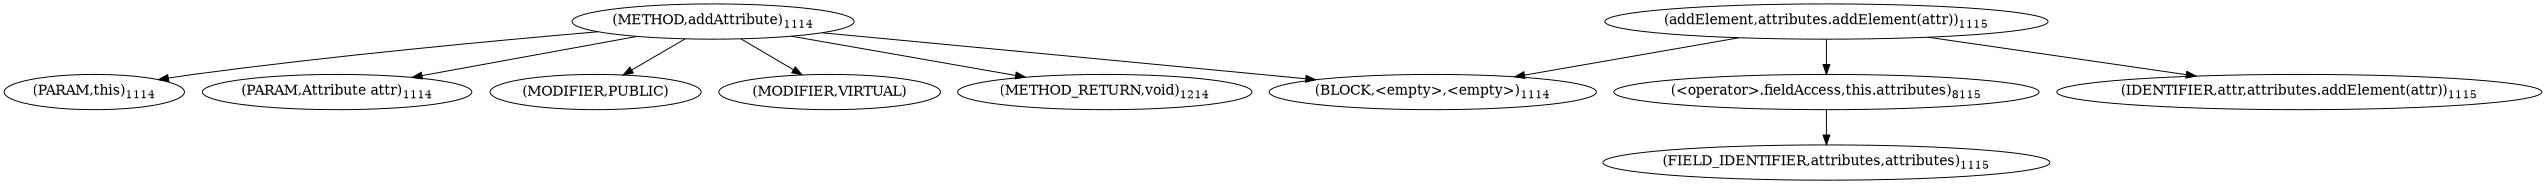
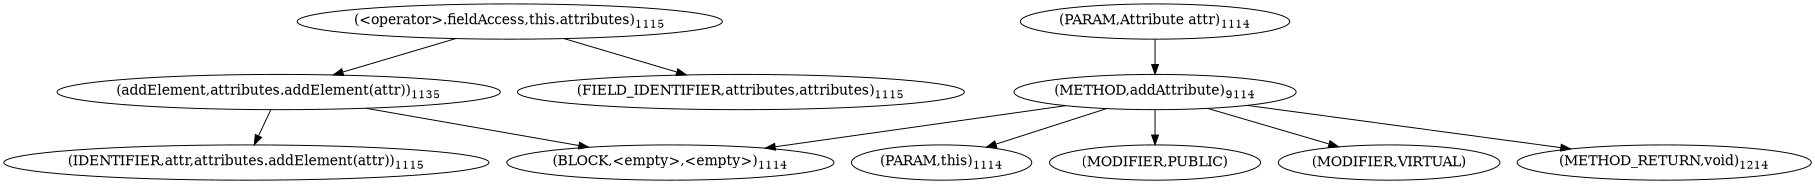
(799, 20) -> (1241, 91)
(1974, 20) -> (426, 91)
(1826, 52) -> (399, 55)
(529, 56) -> (1155, 52)
(1967, 91) -> (650, 20)
